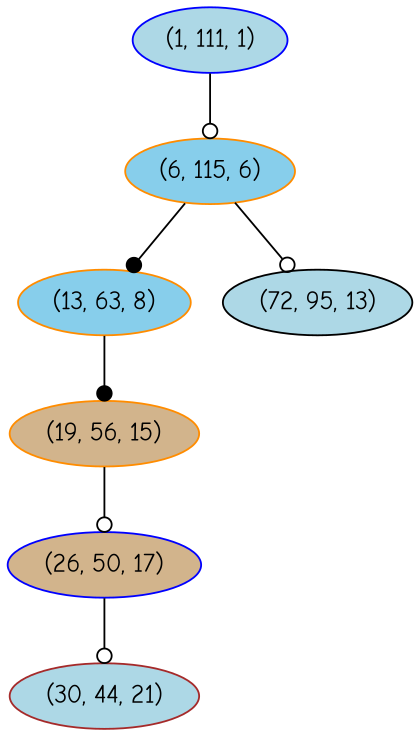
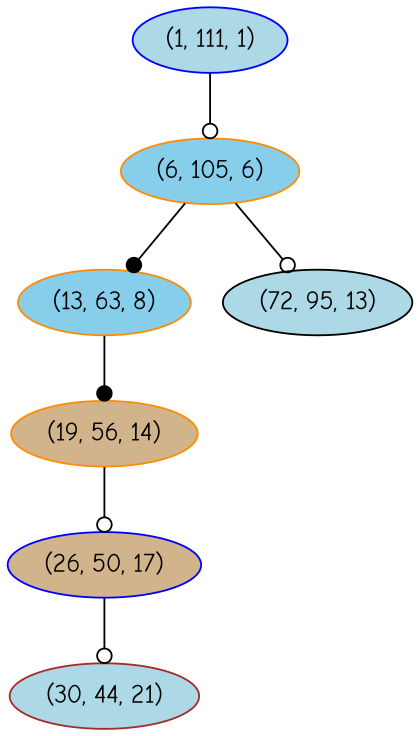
(210, 171) -> (210, 171)
(104, 434) -> (104, 434)
